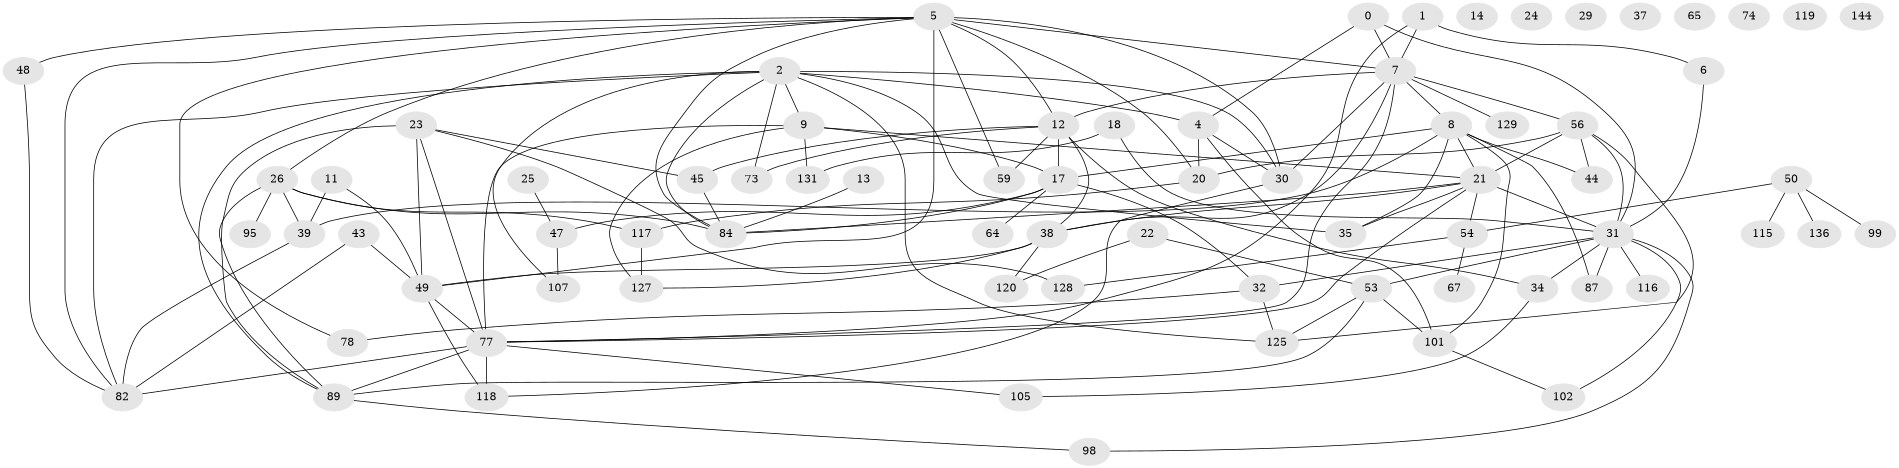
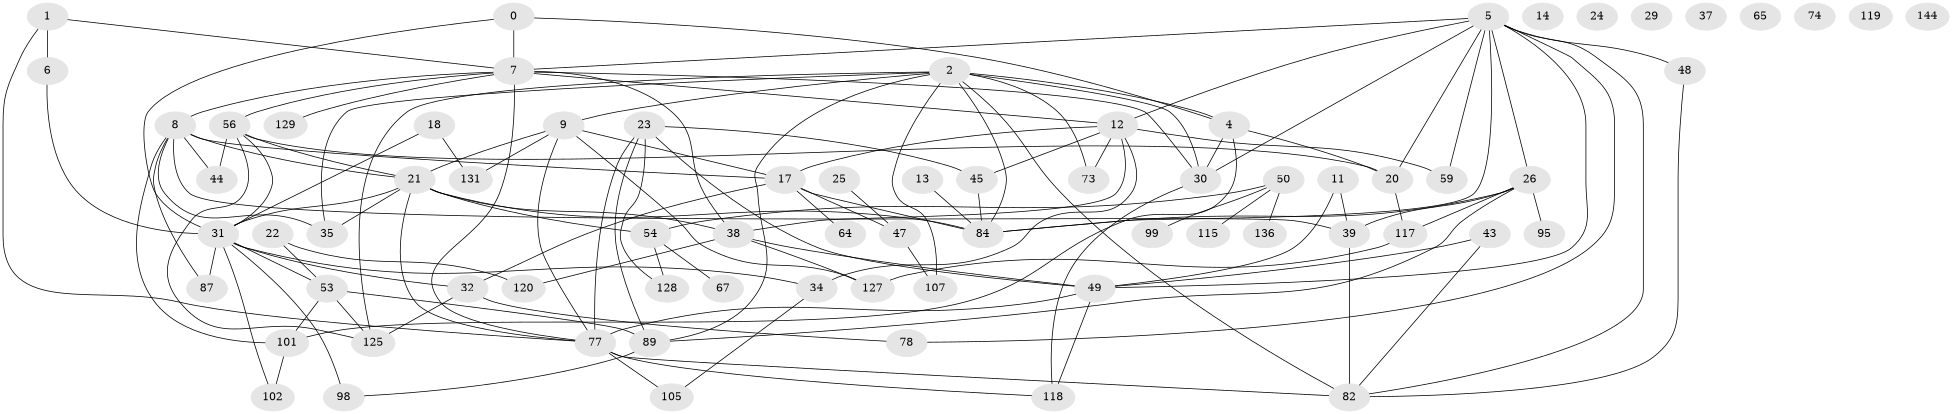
(1648, 289) -> none
(410, 370) -> none
